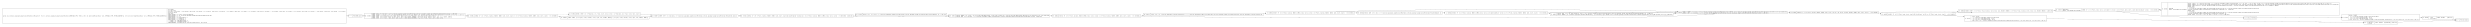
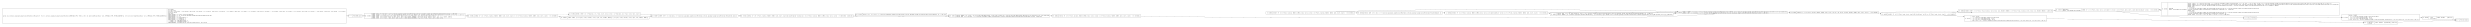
(1203, 14) -> none
